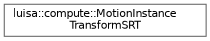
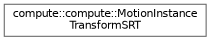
(105, 20) -> (105, 20)
